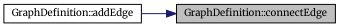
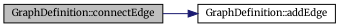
(154, 14) -> (175, 14)
